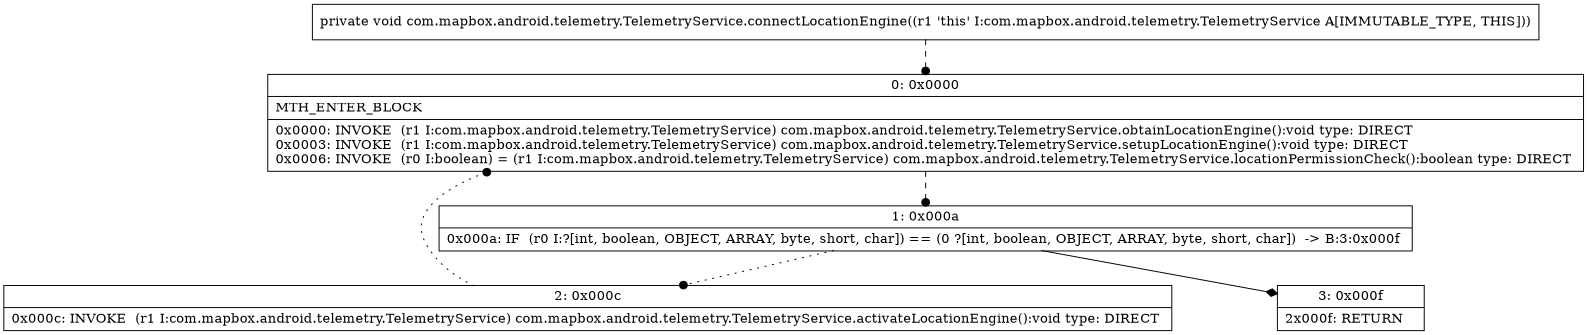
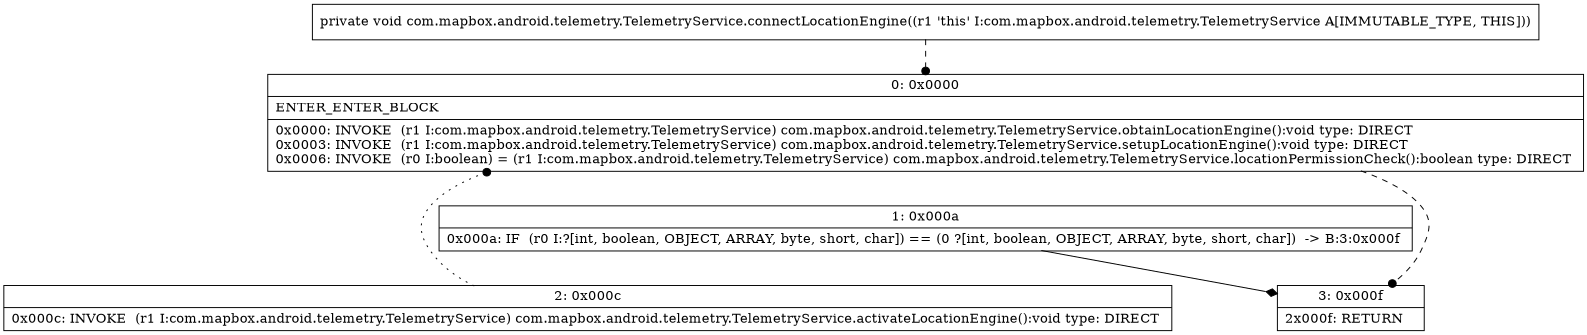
(349, 107) -> (357, 107)
(926, 185) -> (1426, 213)
(761, 267) -> none
